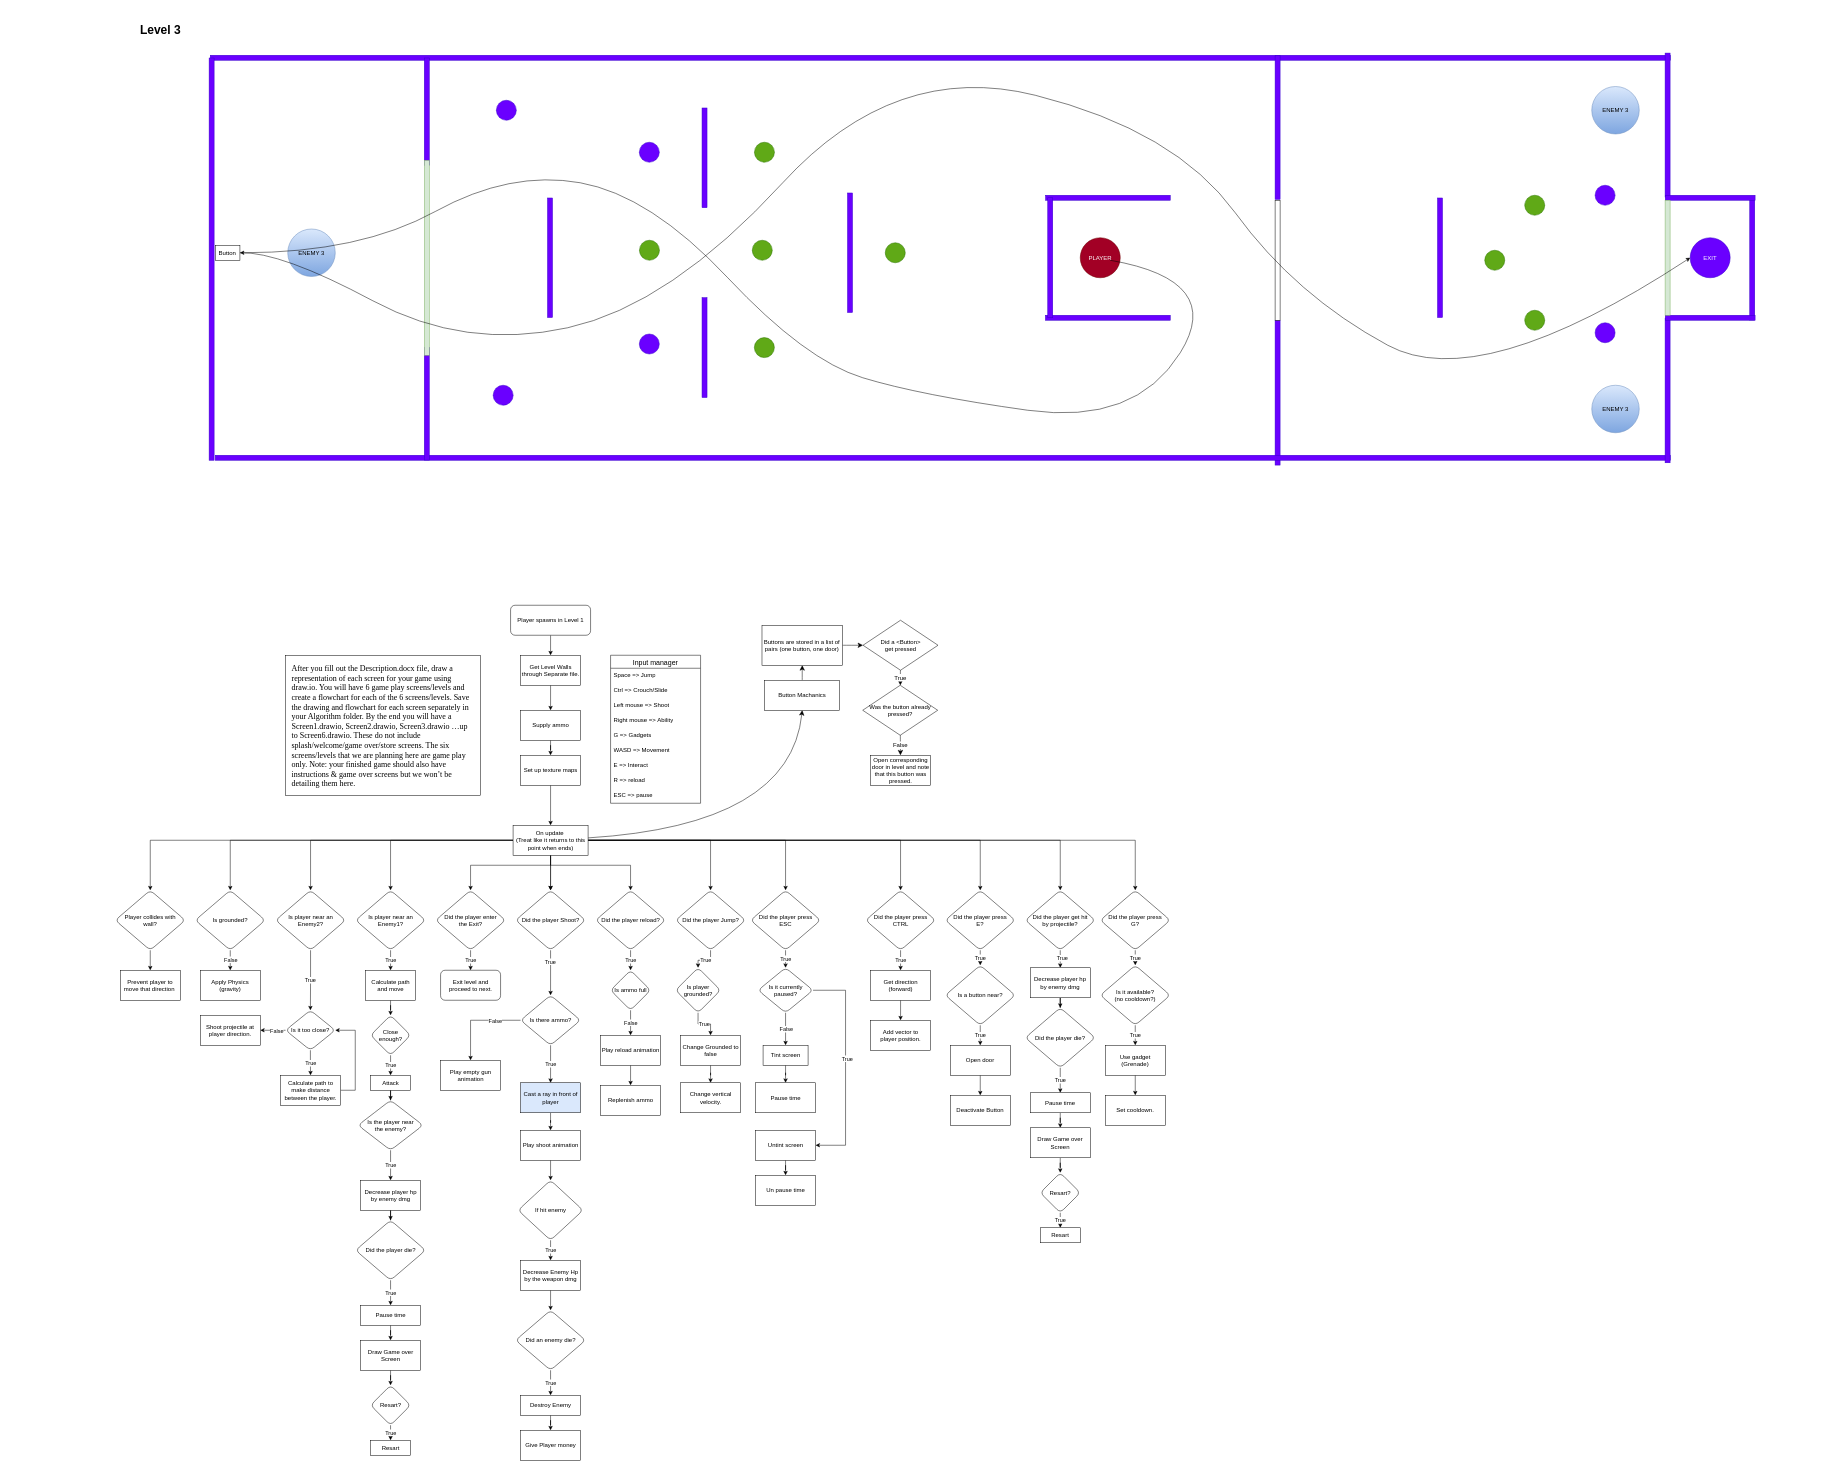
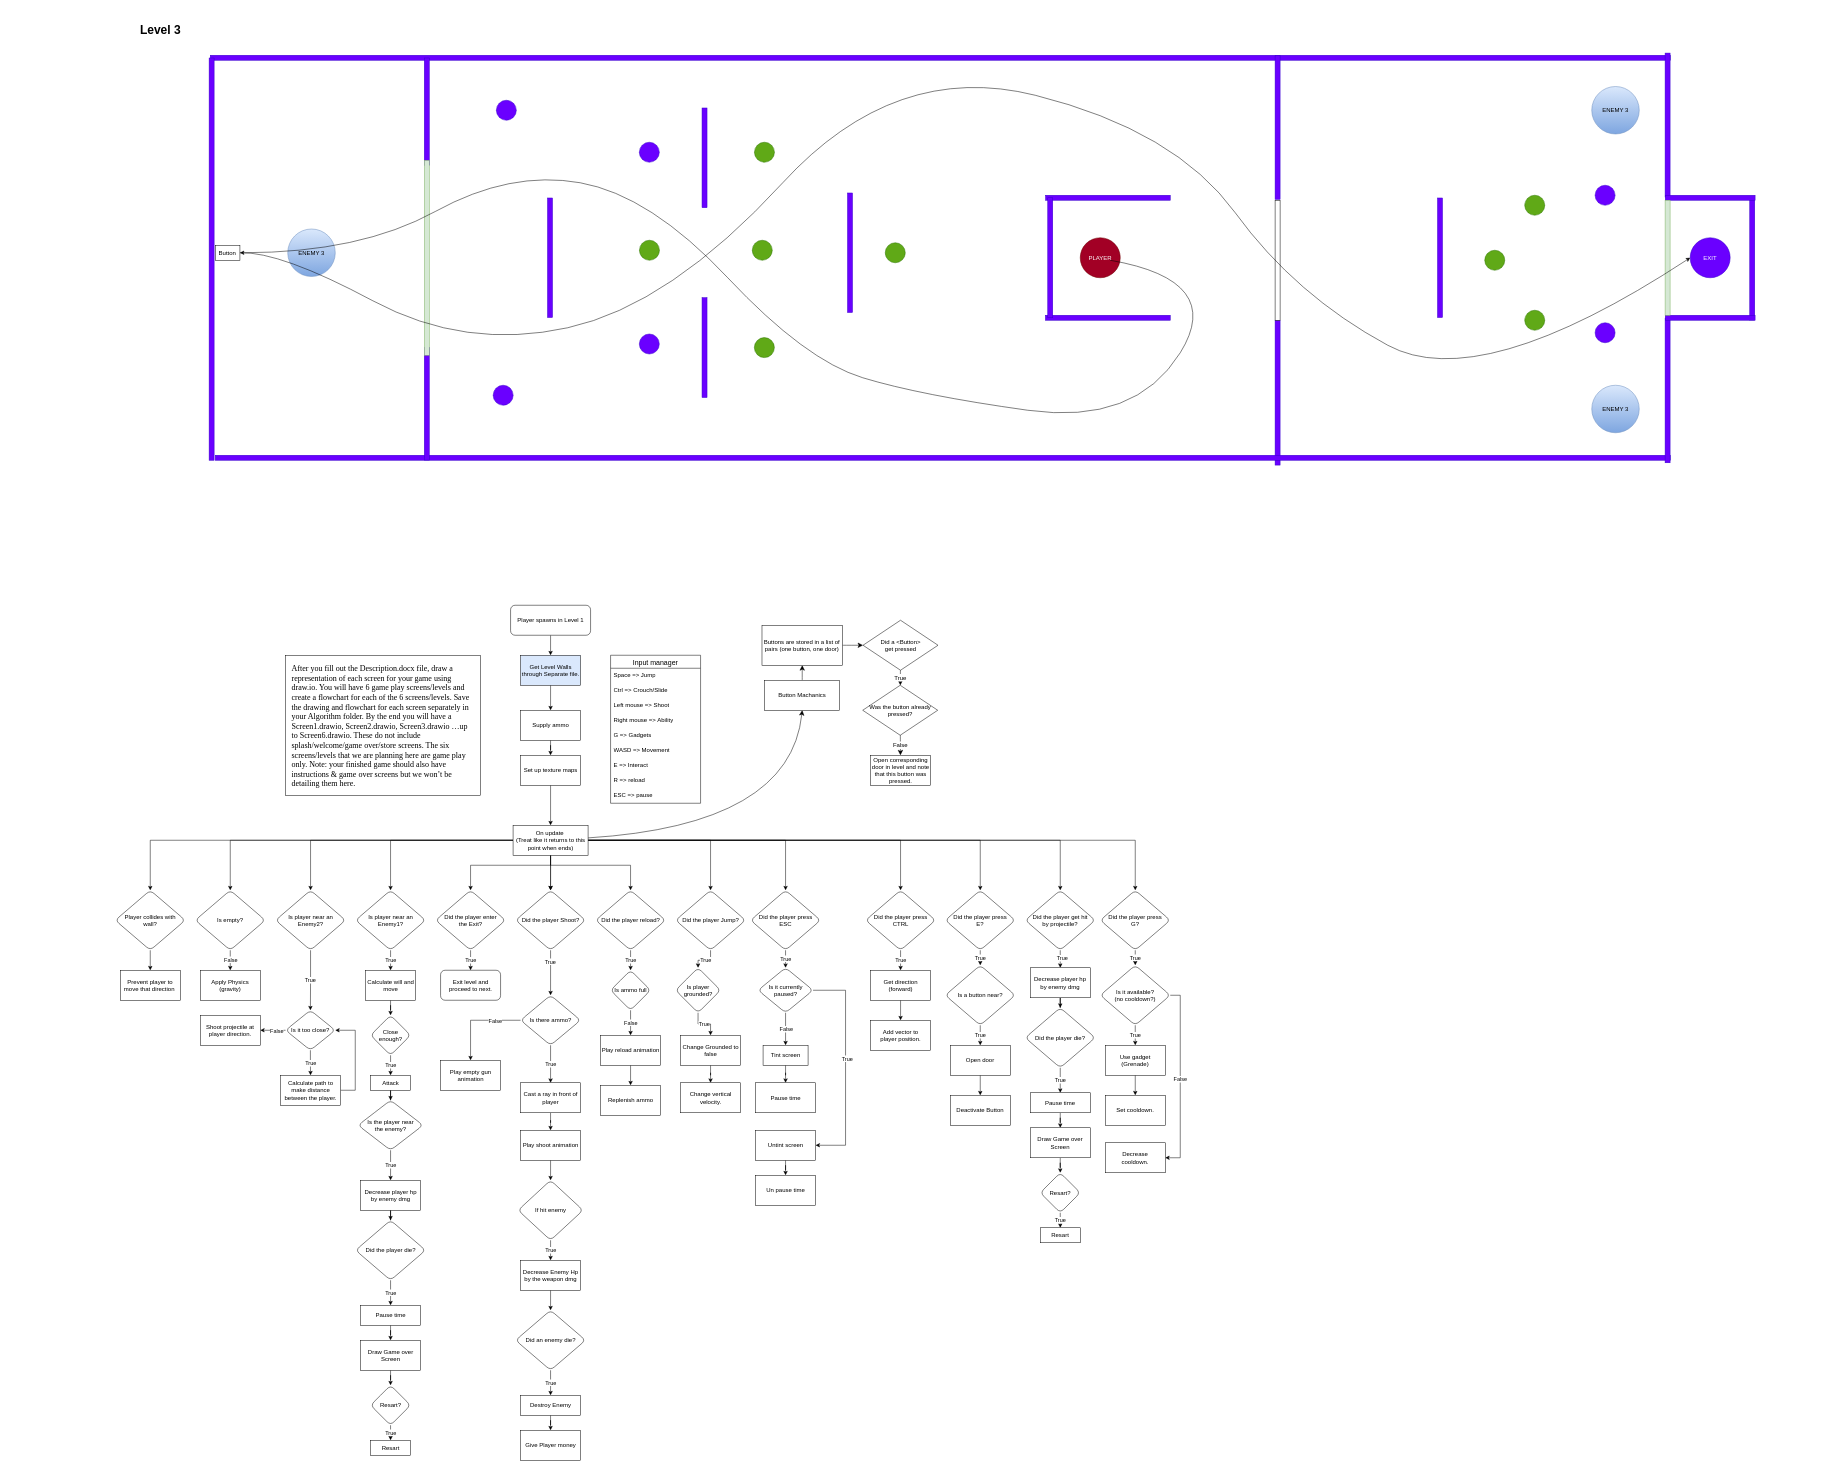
(551, 670) -> (551, 670)
(230, 920) -> (230, 920)
(391, 985) -> (391, 985)
none -> (1180, 1080)
(551, 1098) -> (551, 1098)
none -> (1135, 1158)
